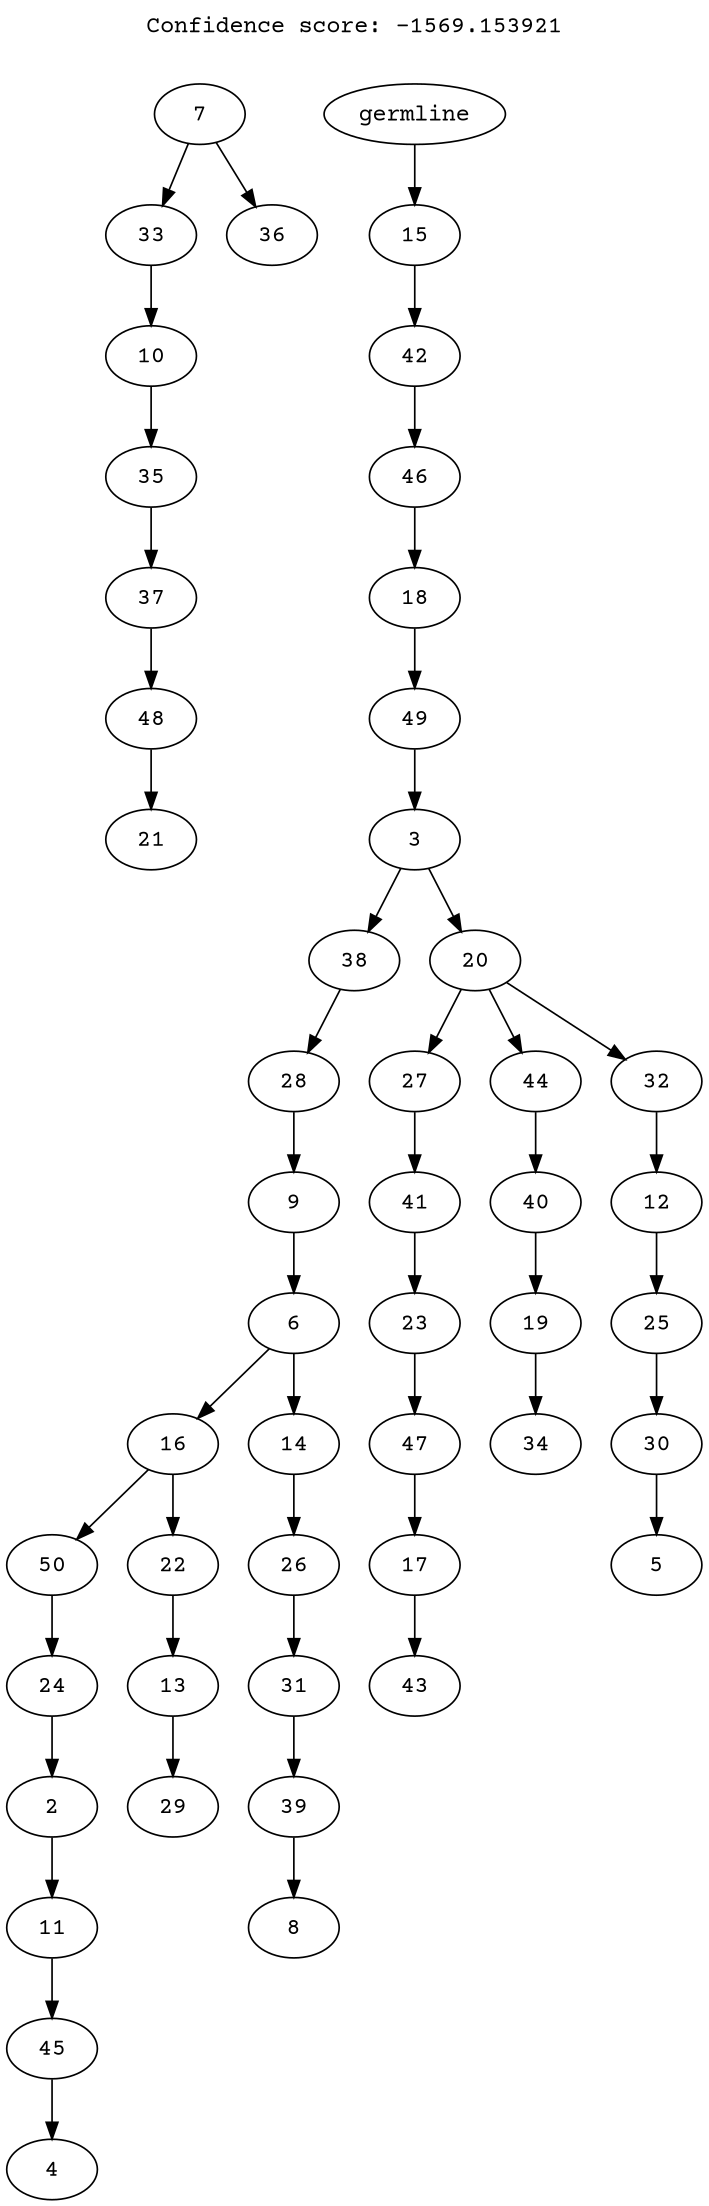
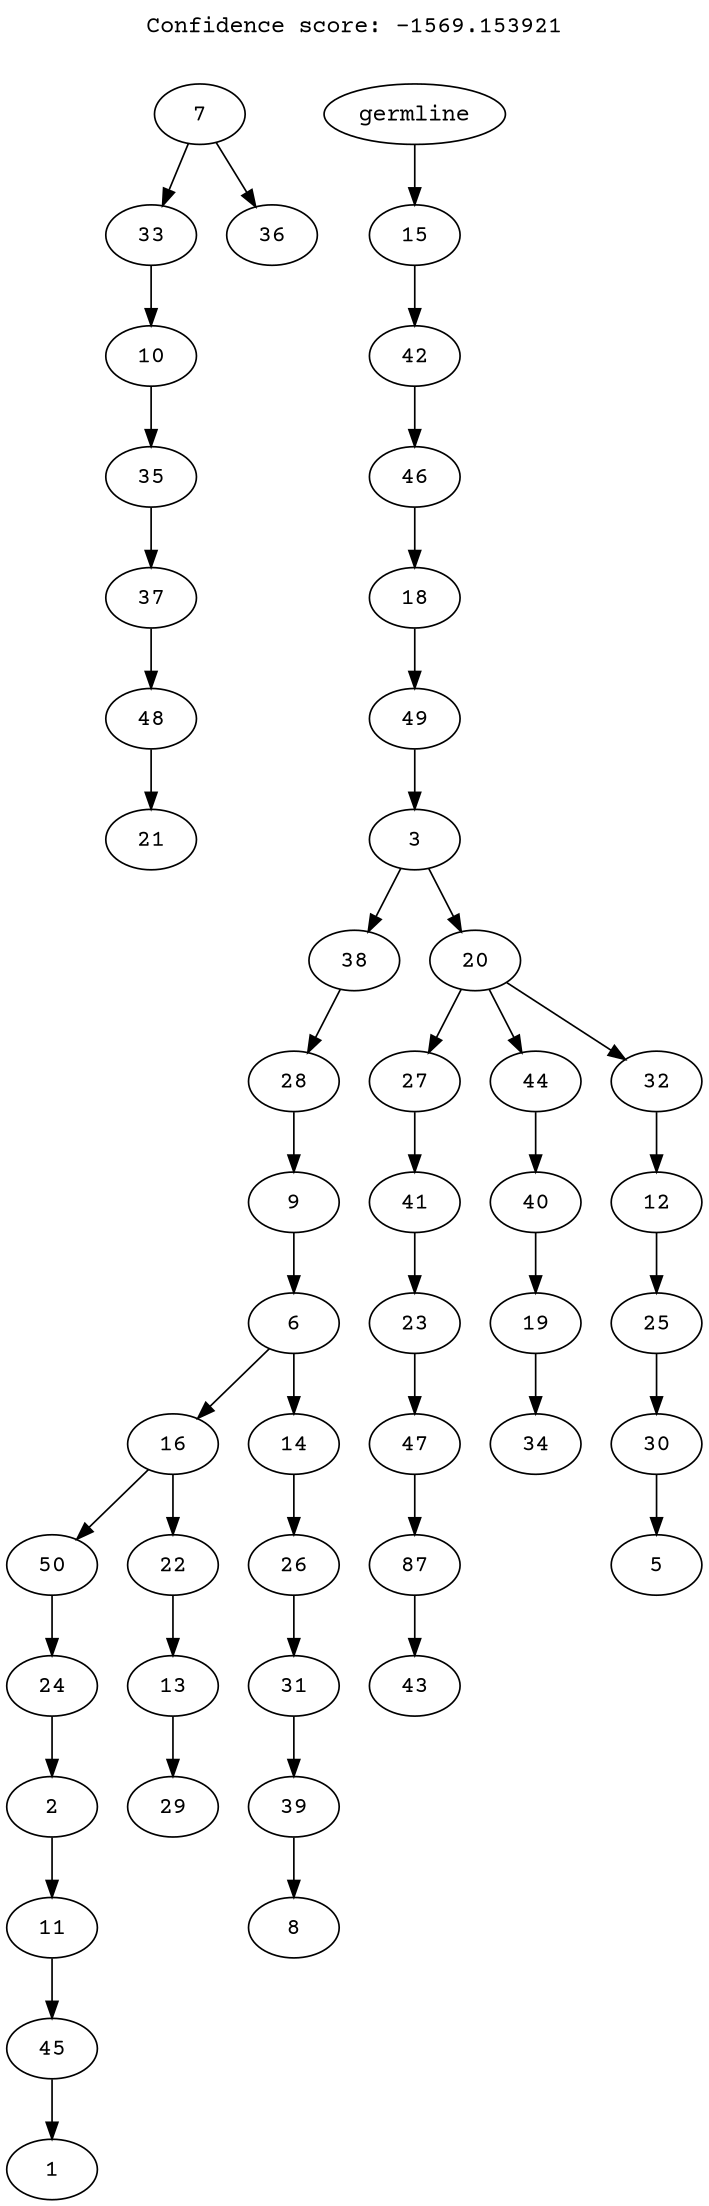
(415, 1565) -> (415, 1565)
(52, 2169) -> (52, 2169)
